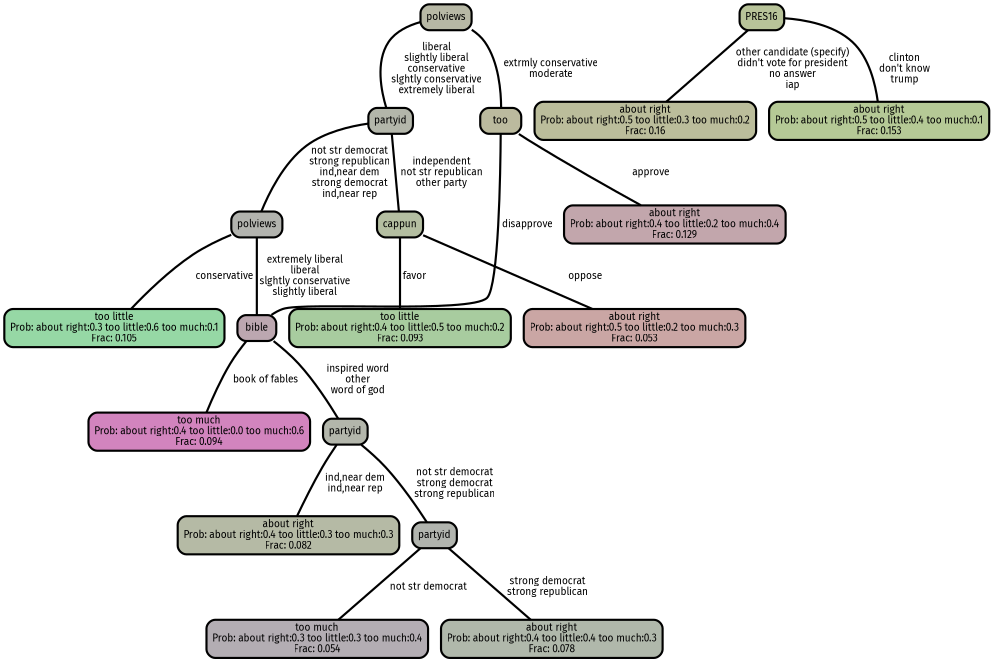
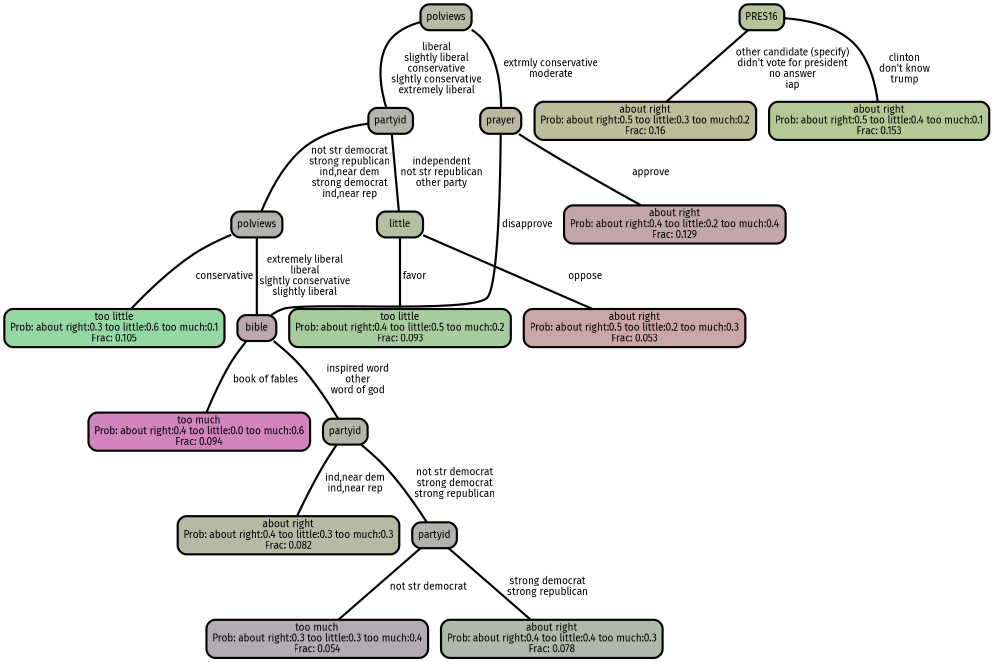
(501, 121) -> (501, 121)
(400, 224) -> (400, 224)
